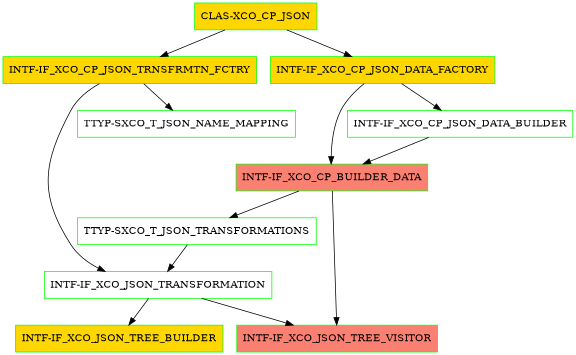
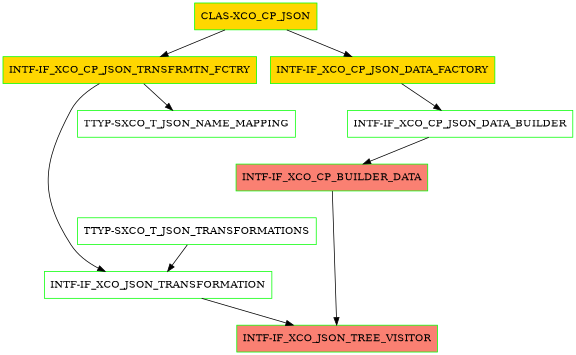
(338, 116) -> none
(268, 203) -> none
(119, 339) -> none
